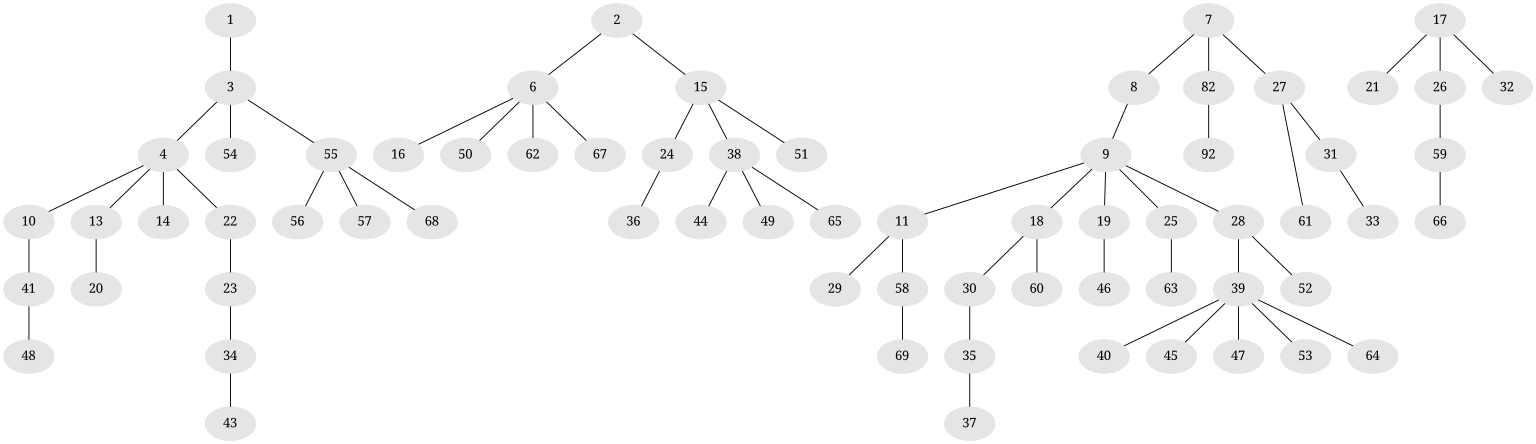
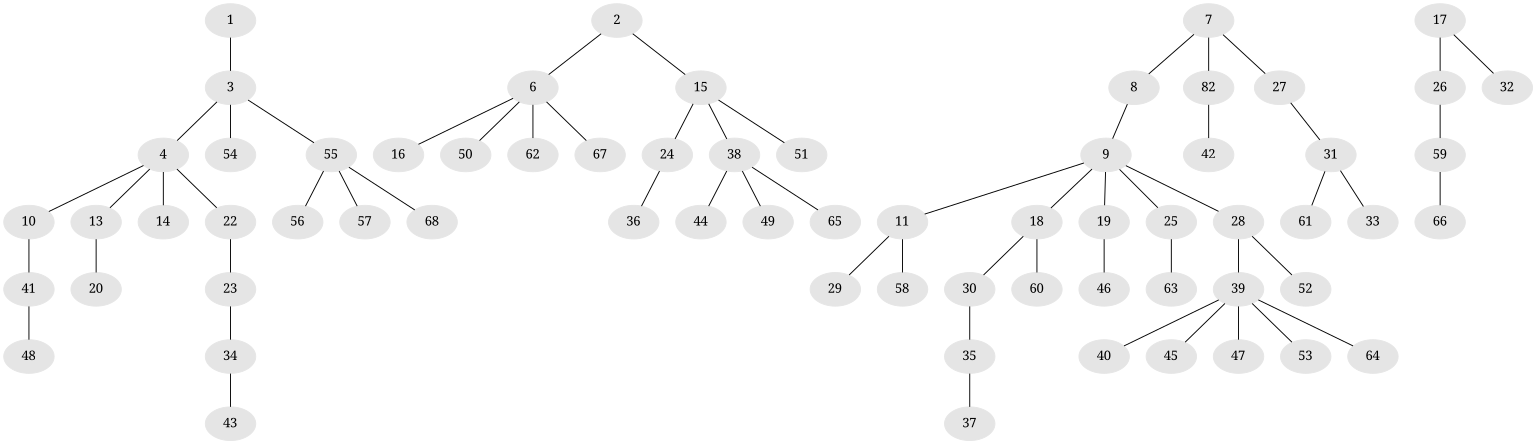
(1373, 88) -> none
(1209, 155) -> (1209, 155)
(1293, 155) -> (1318, 188)
(903, 357) -> none
